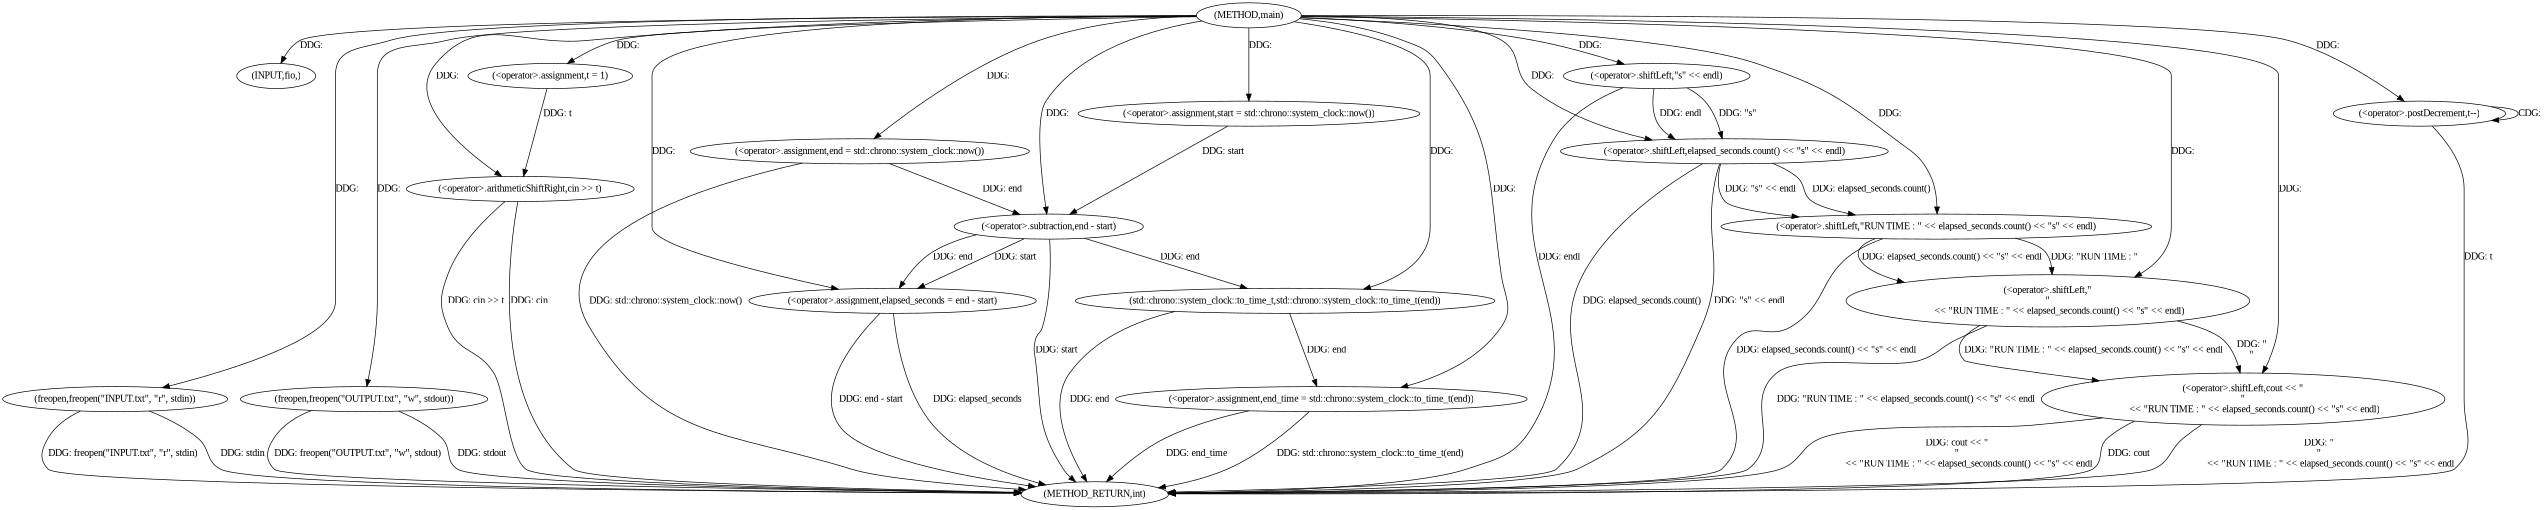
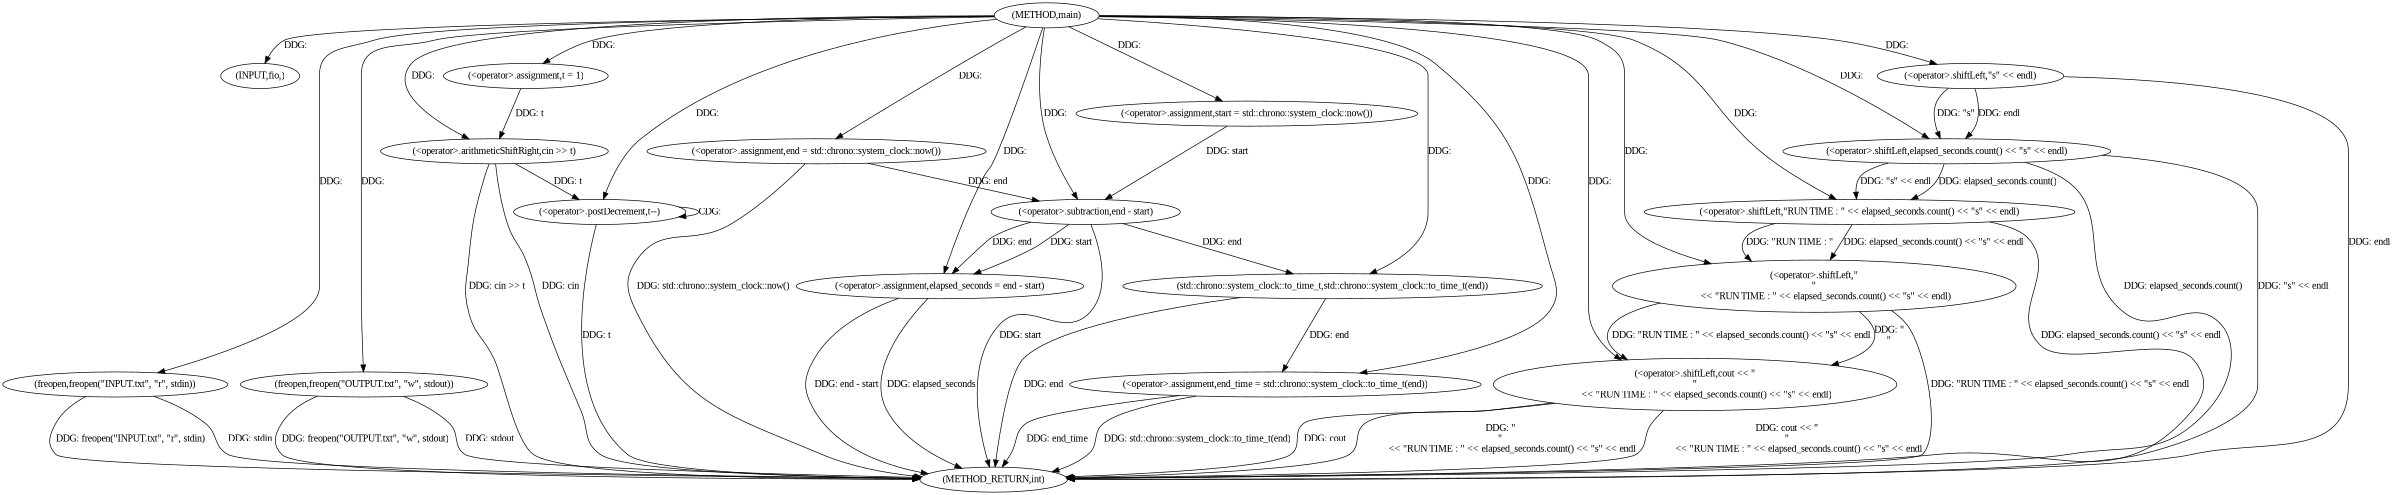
none -> (544, 180)
